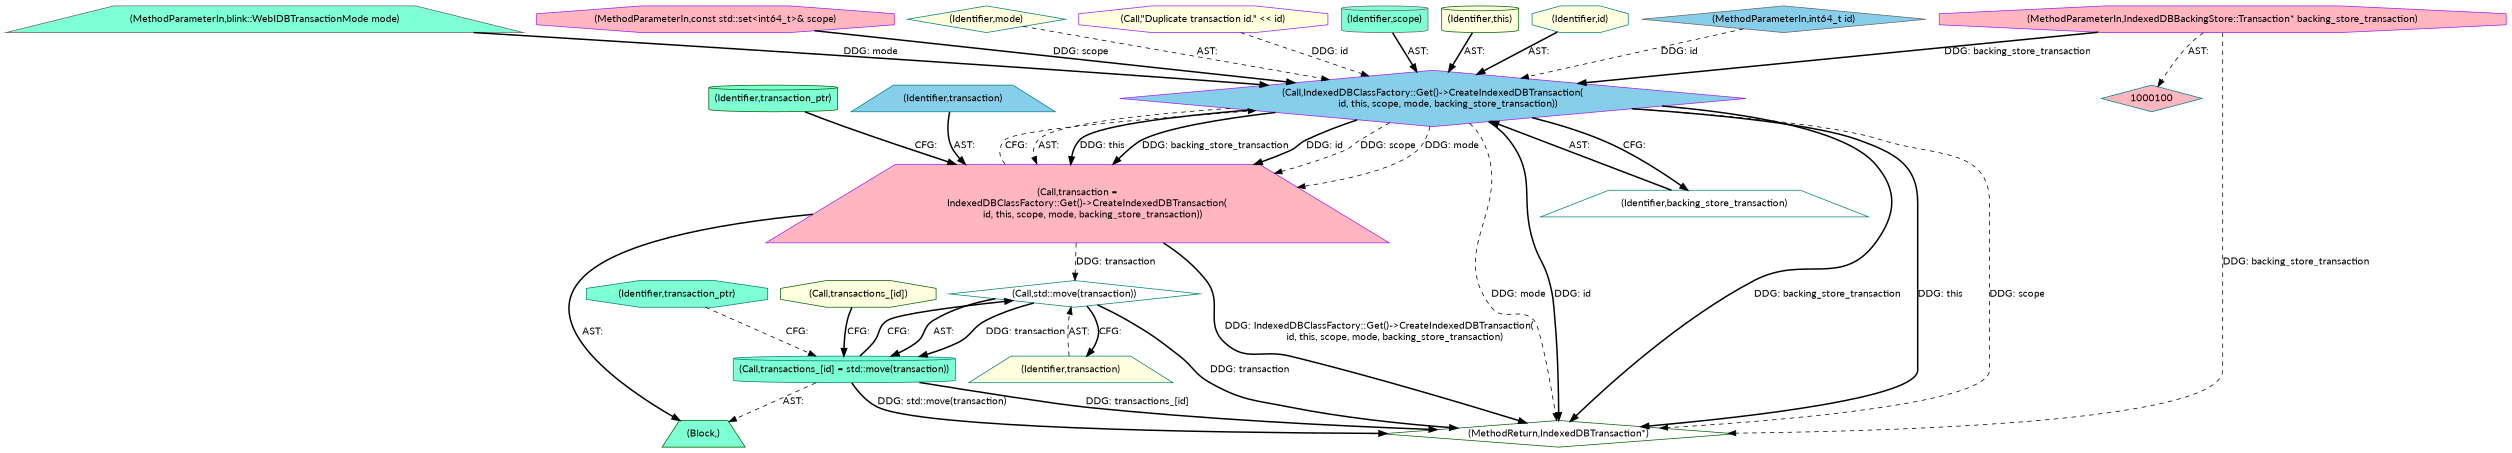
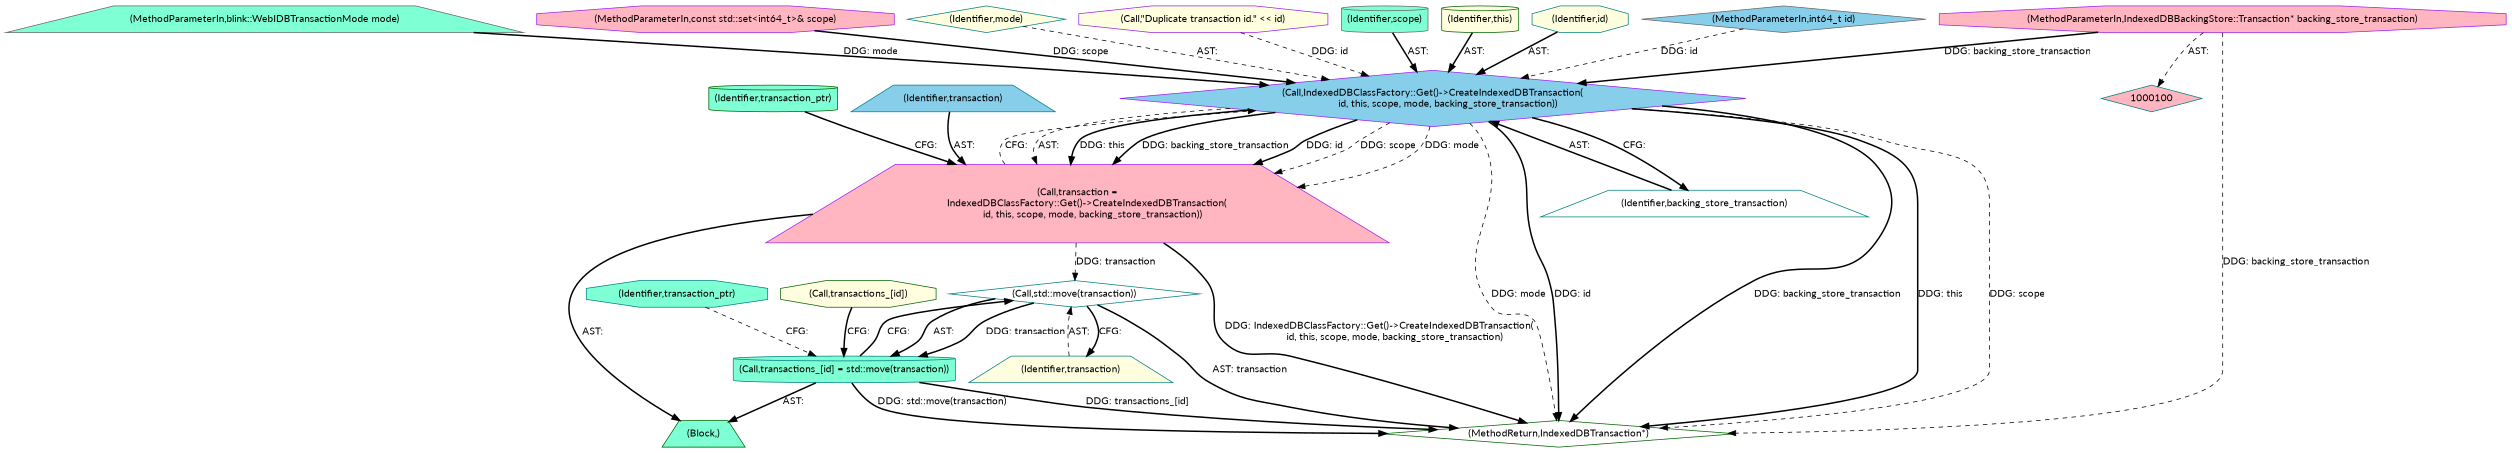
(1250, 369) -> (1250, 369)
(776, 401) -> (776, 401)
